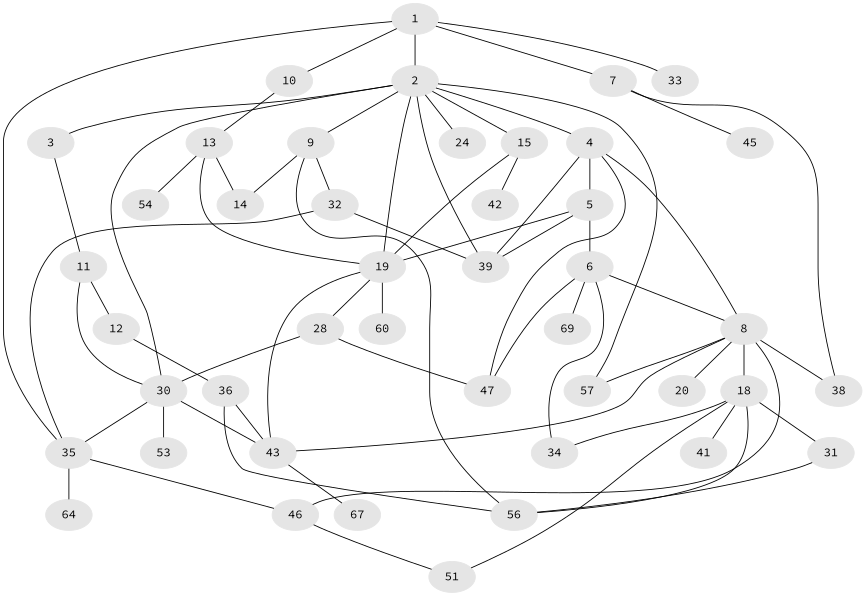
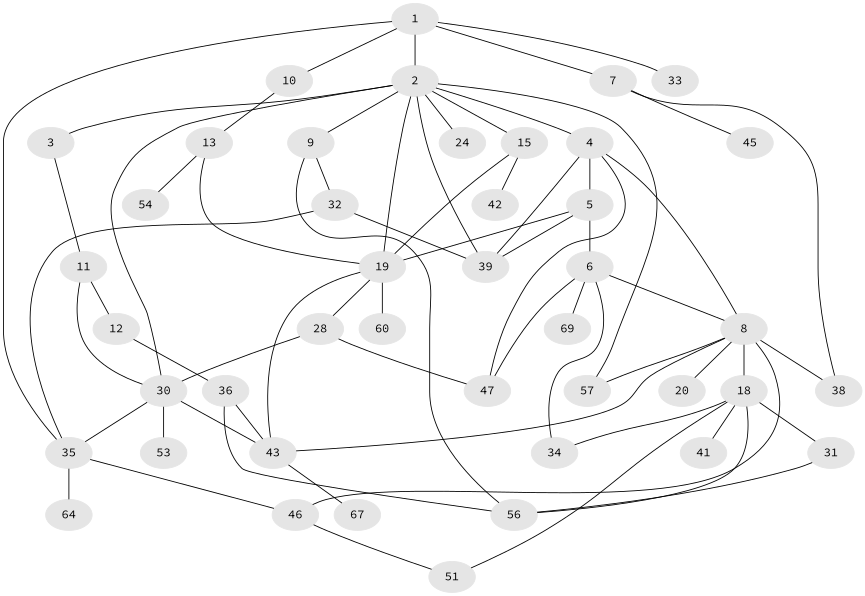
(240, 205) -> none
